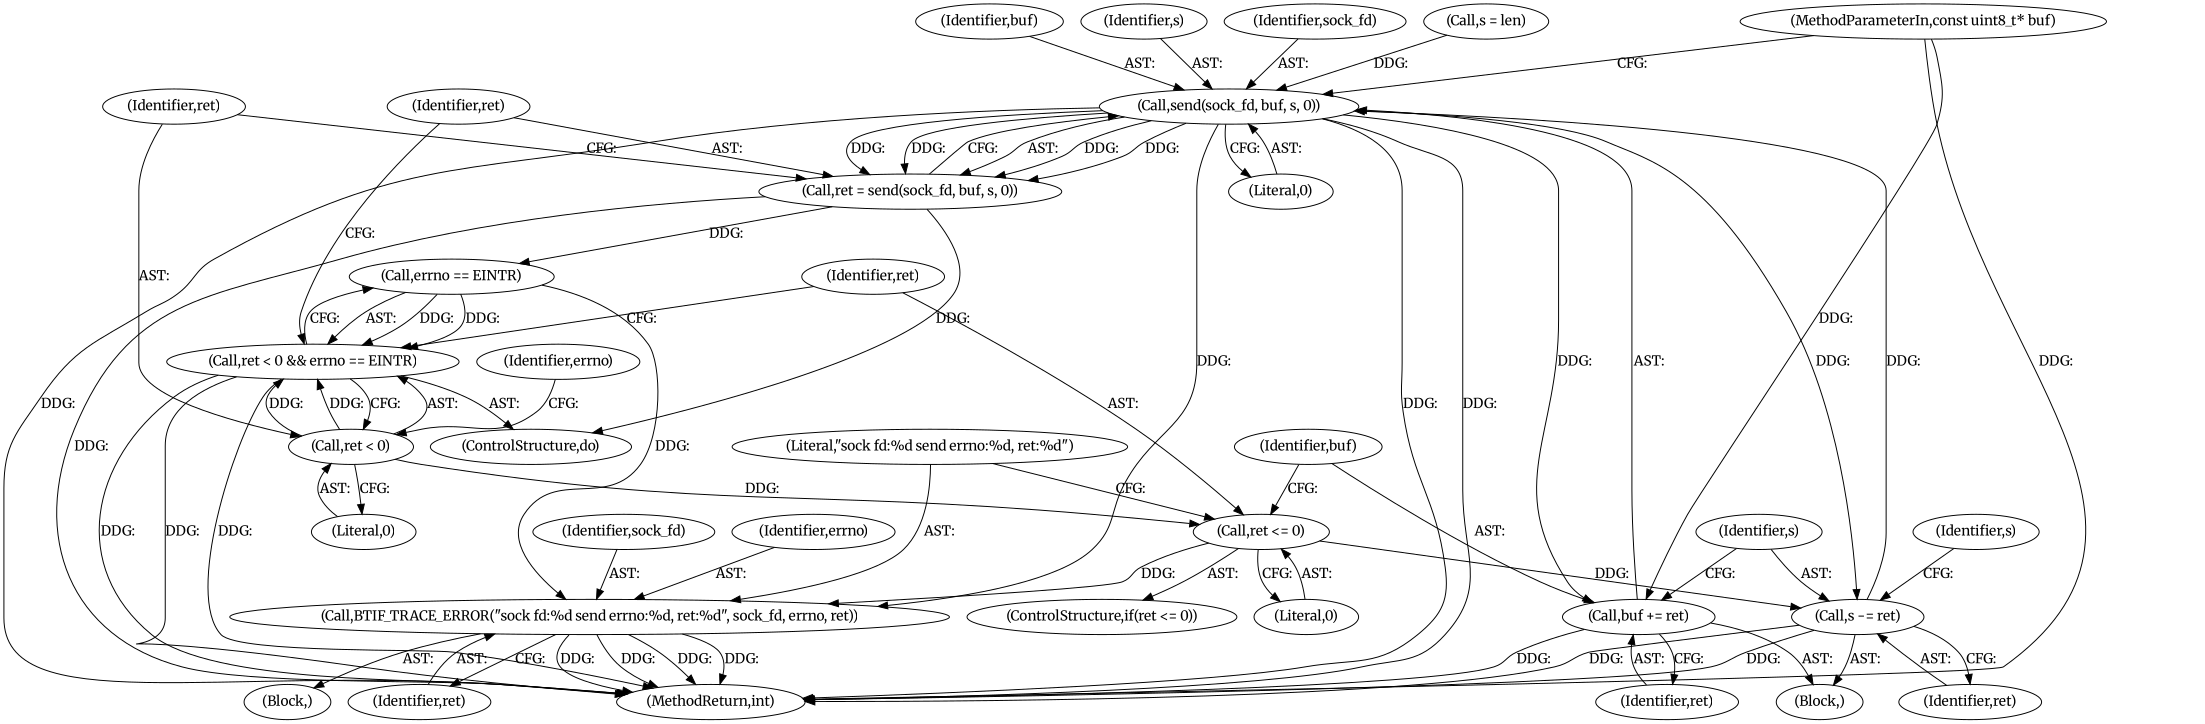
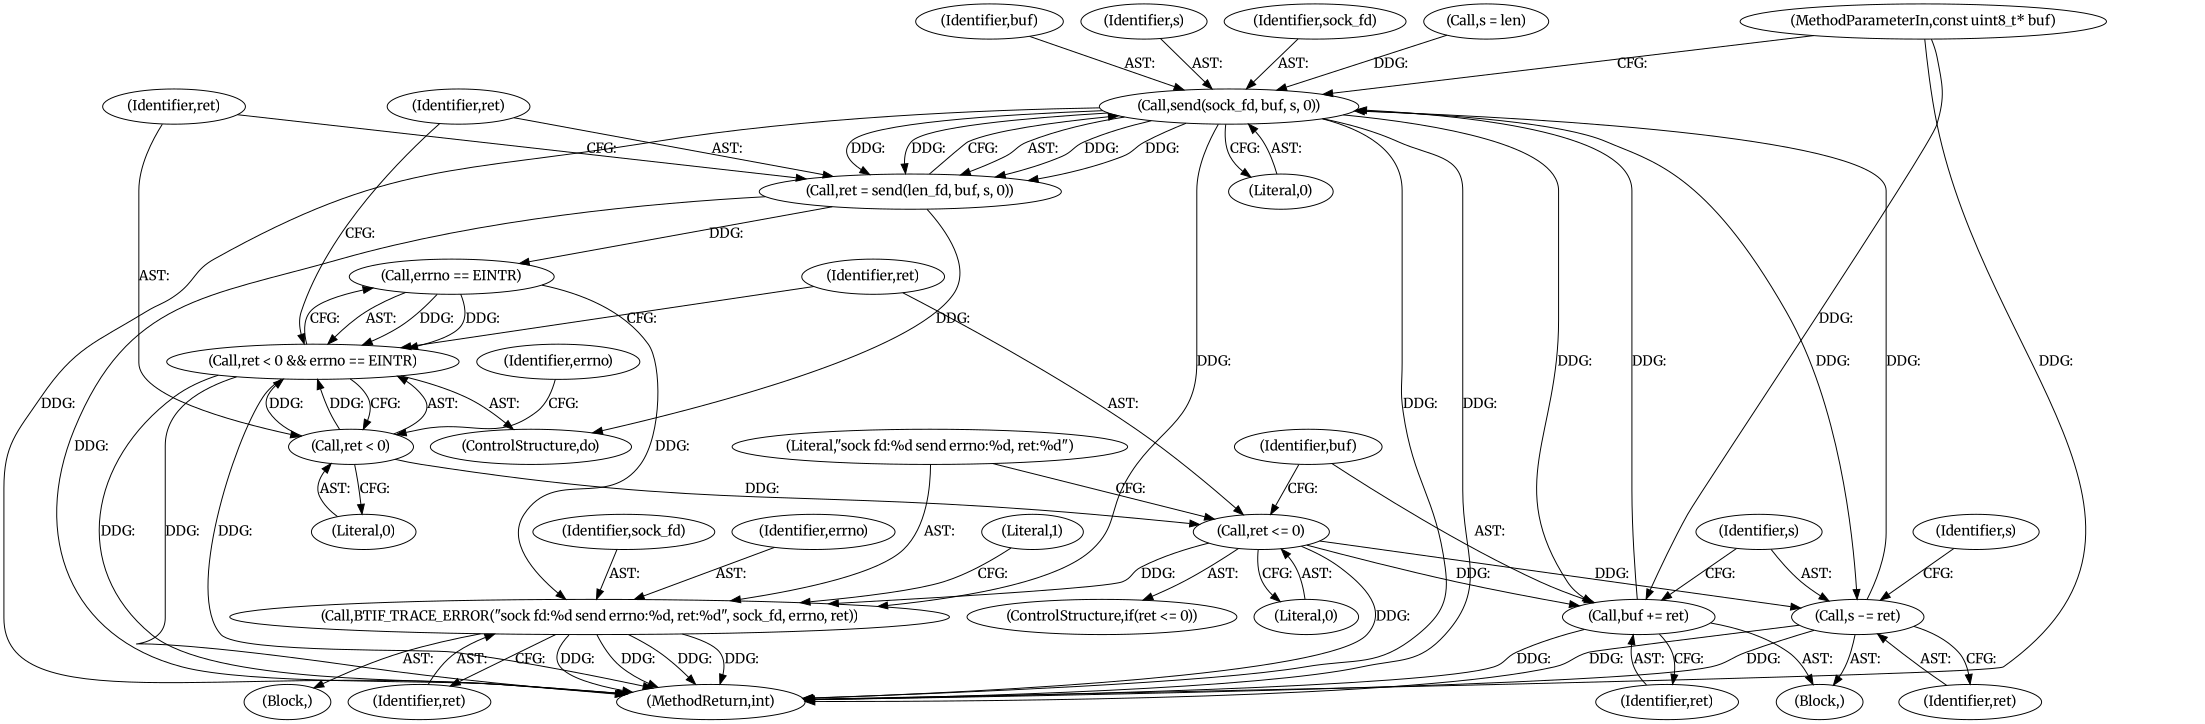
(910, 192) -> (910, 192)
(1651, 362) -> (1651, 362)
none -> (1033, 532)
none -> (1437, 578)
none -> (1242, 668)
